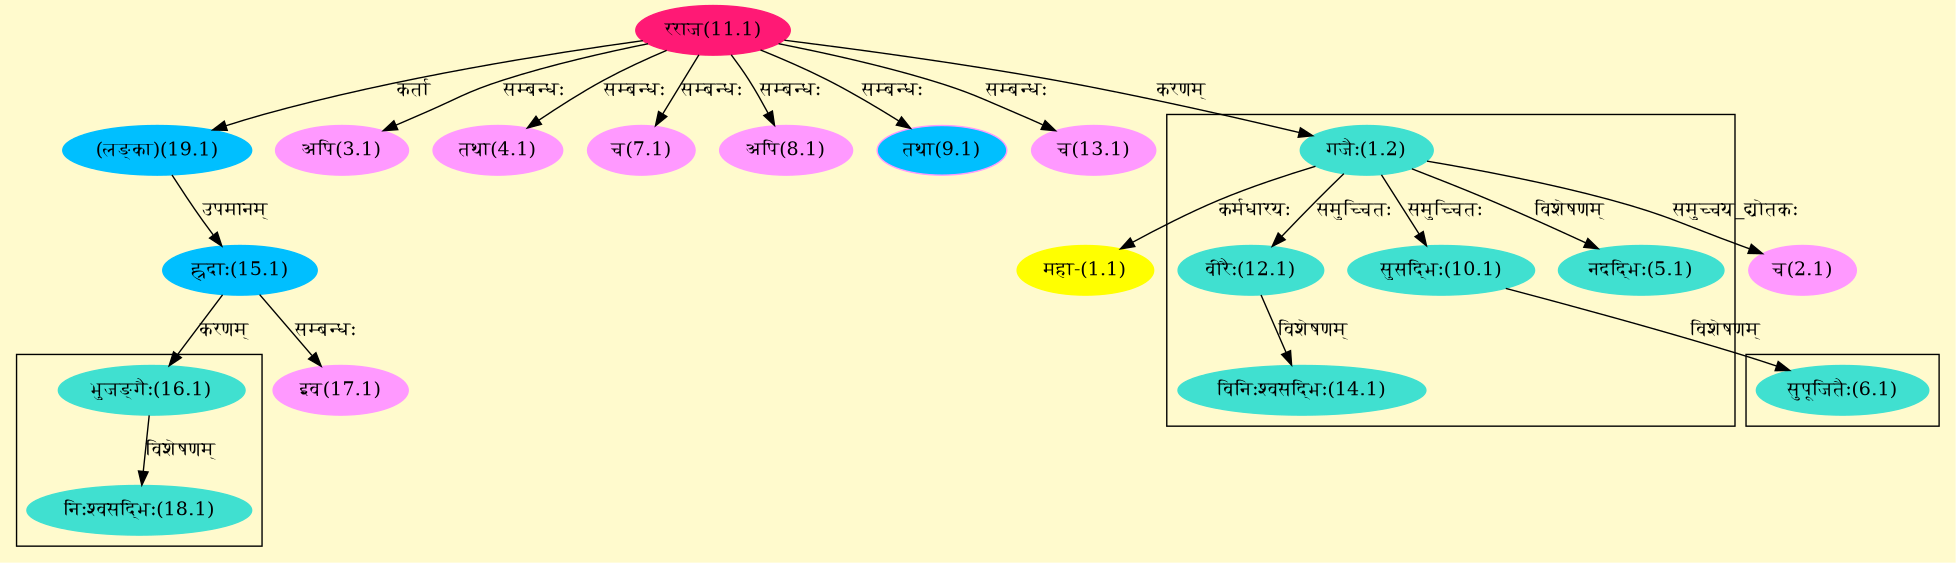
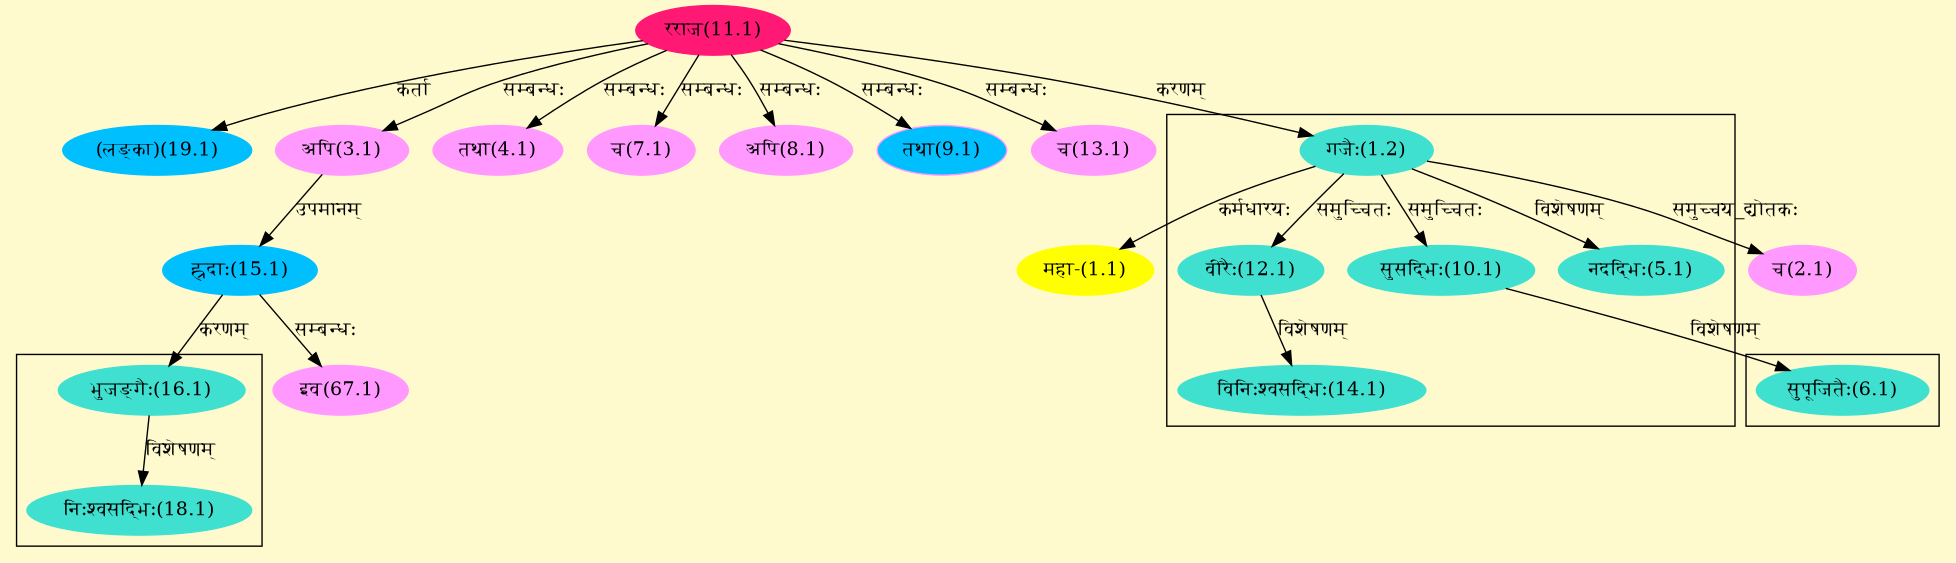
(192, 205) -> (296, 205)
(341, 390) -> (341, 390)
